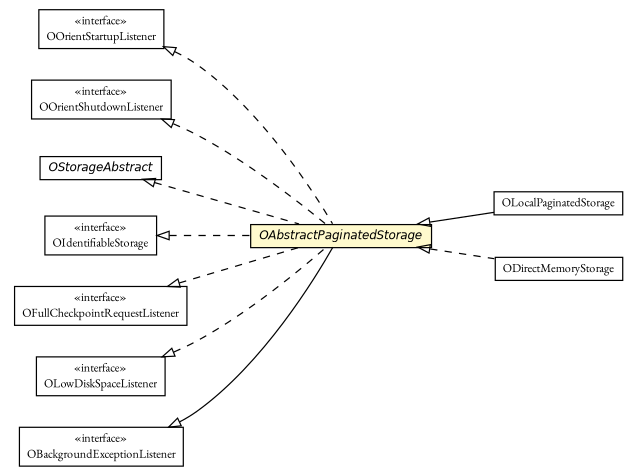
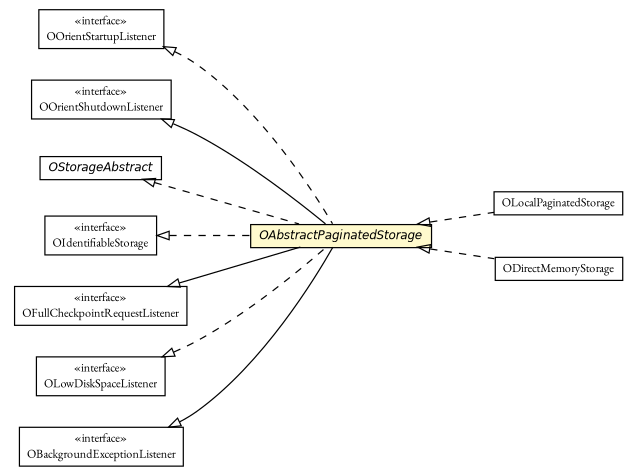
(253, 169) -> (253, 169)
(462, 217) -> (462, 217)
(240, 265) -> (240, 265)
